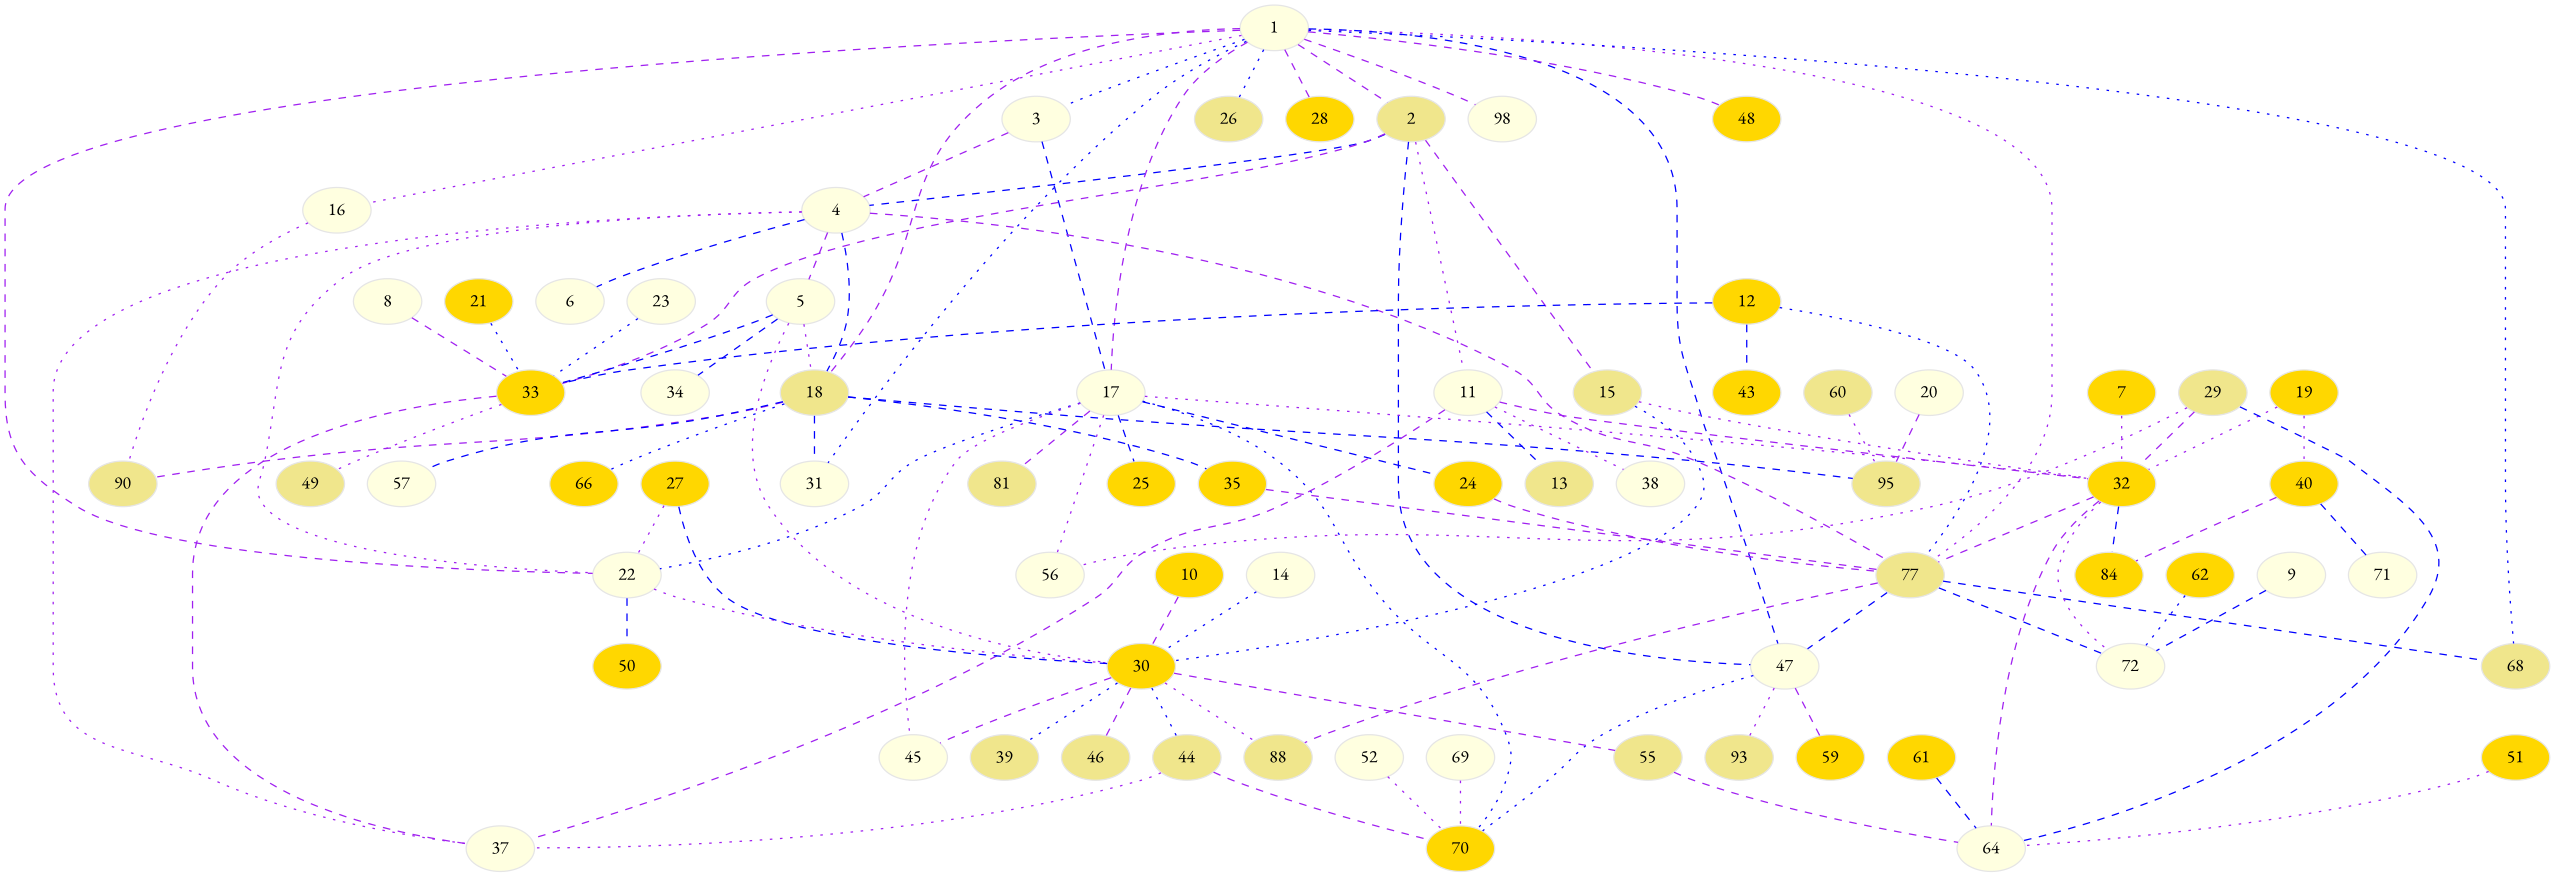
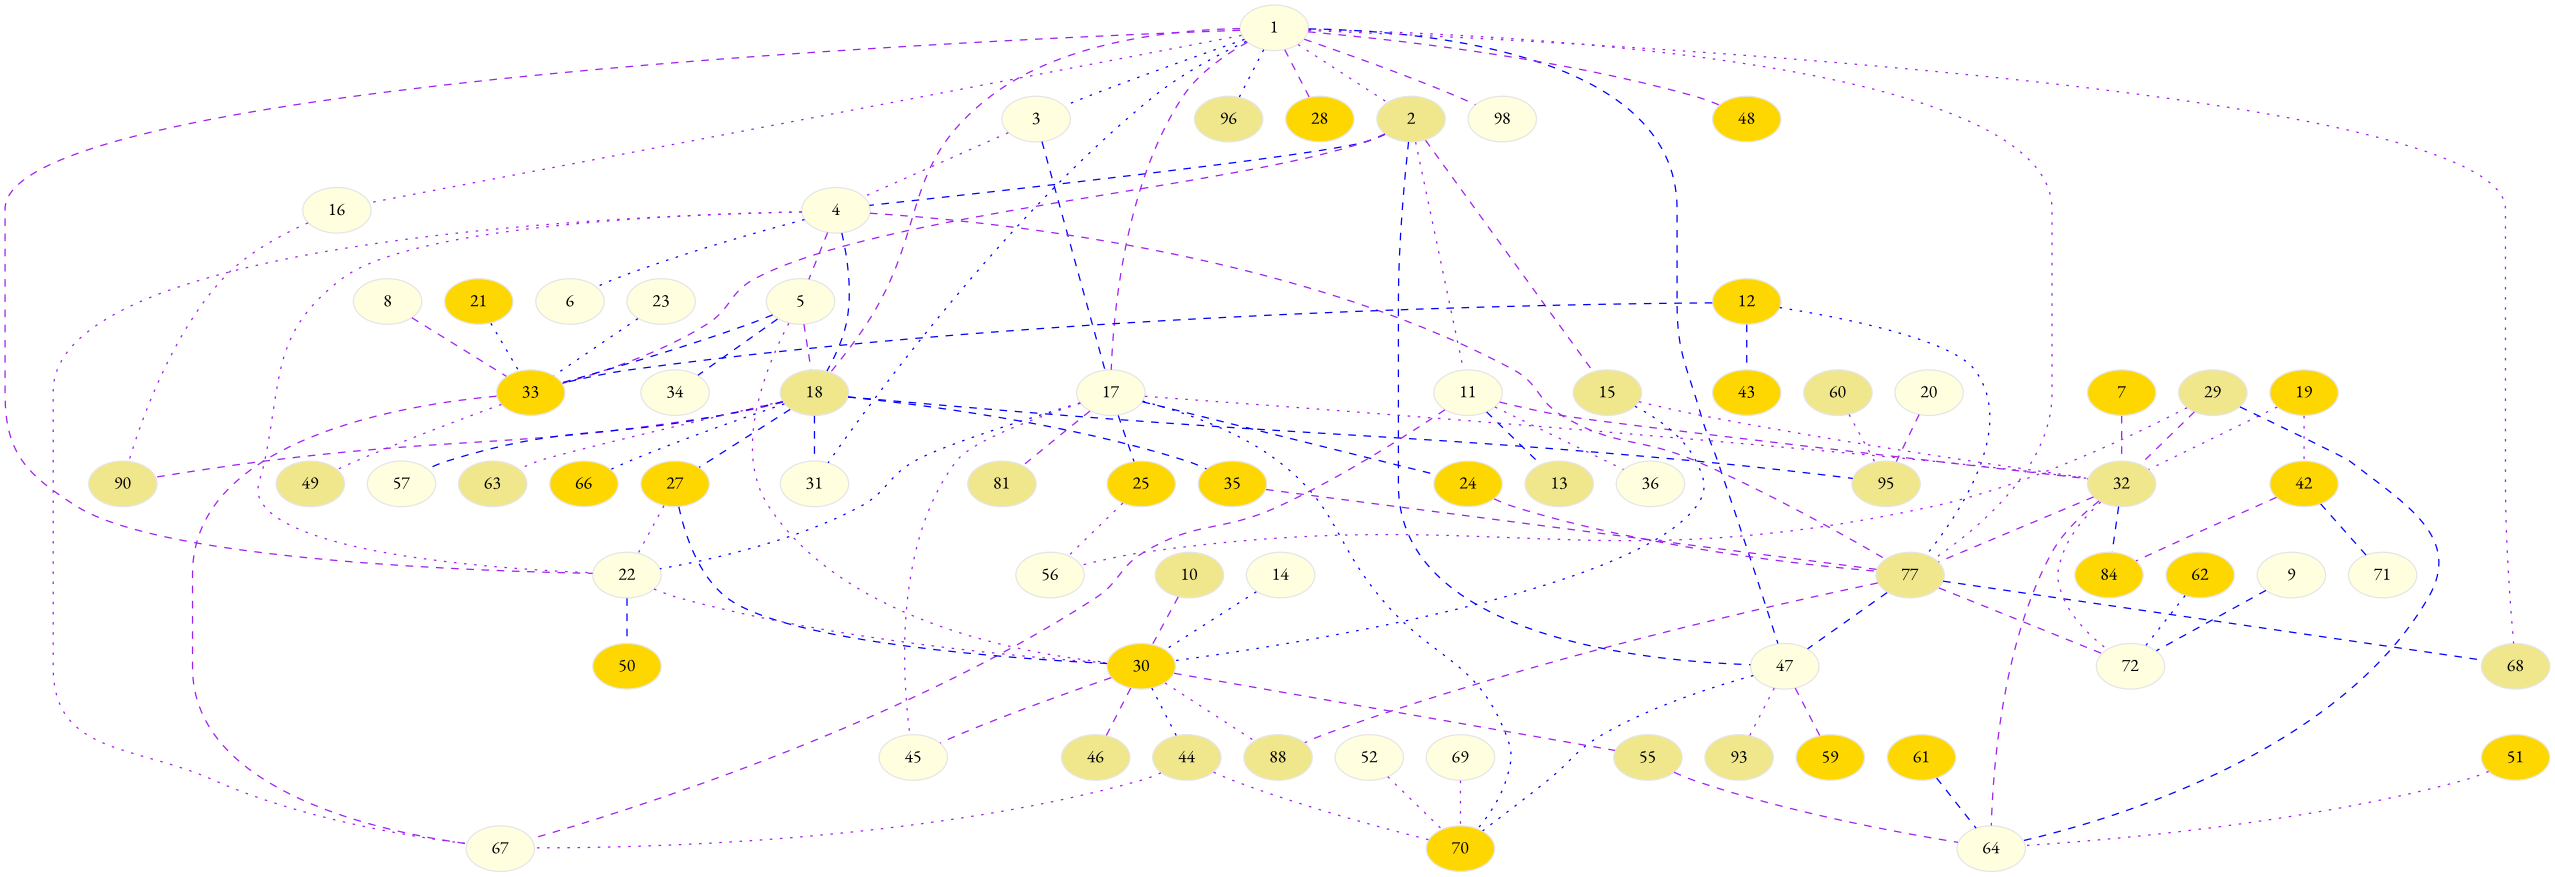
(1343, 74) -> (1343, 74)
(2136, 95) -> (2136, 95)
(1229, 119) -> (1229, 119)
(943, 162) -> (943, 162)
(699, 250) -> (699, 250)
(807, 341) -> (807, 341)
(2122, 431) -> (2122, 431)
none -> (745, 438)
none -> (493, 484)
(1080, 484) -> (1096, 529)
(1650, 484) -> (1650, 484)
(2122, 484) -> (2122, 484)
(2304, 484) -> (2304, 484)
(1189, 575) -> (1189, 575)
(2012, 617) -> (2012, 617)
(1004, 757) -> none
(1320, 810) -> (1320, 810)
(500, 849) -> (500, 849)
